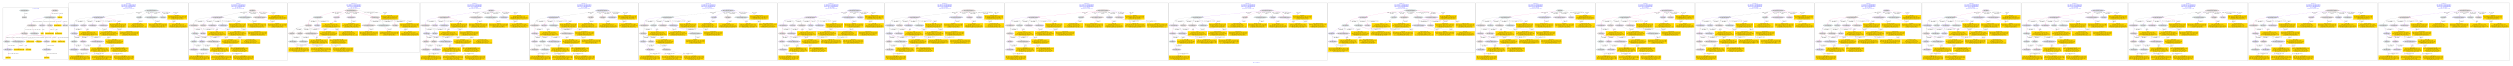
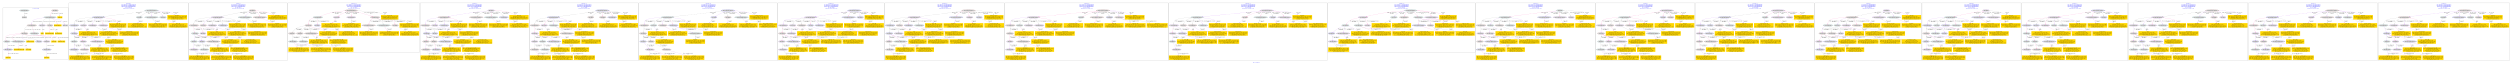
(39, 42) -> (39, 42)
